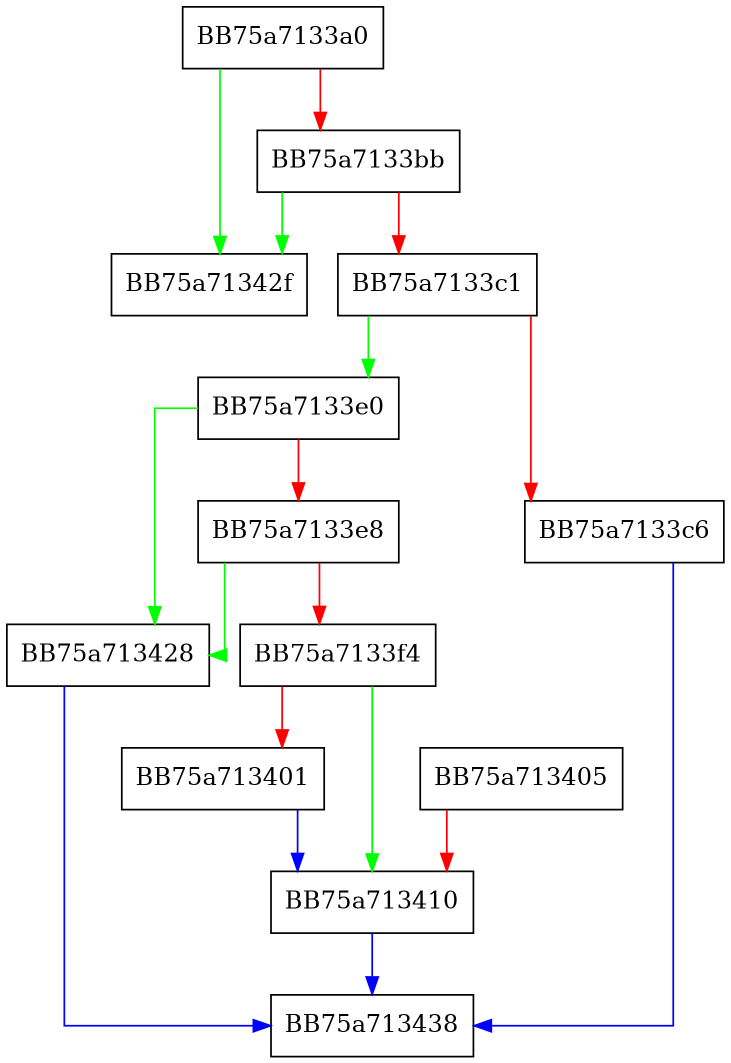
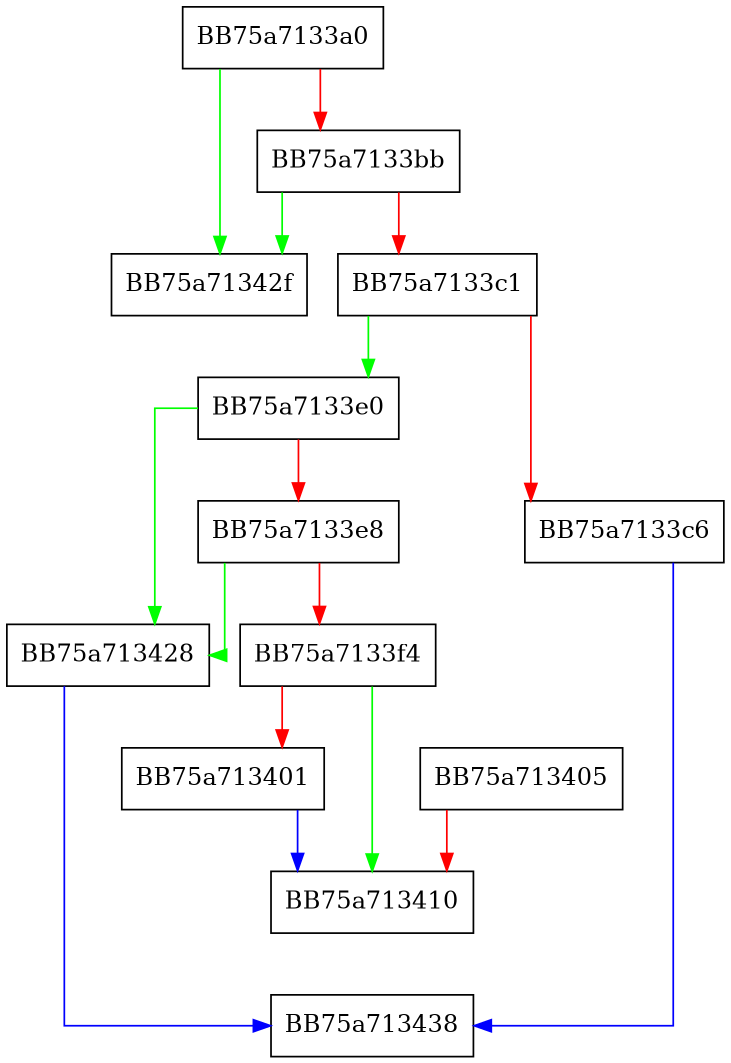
(372, 955) -> none
